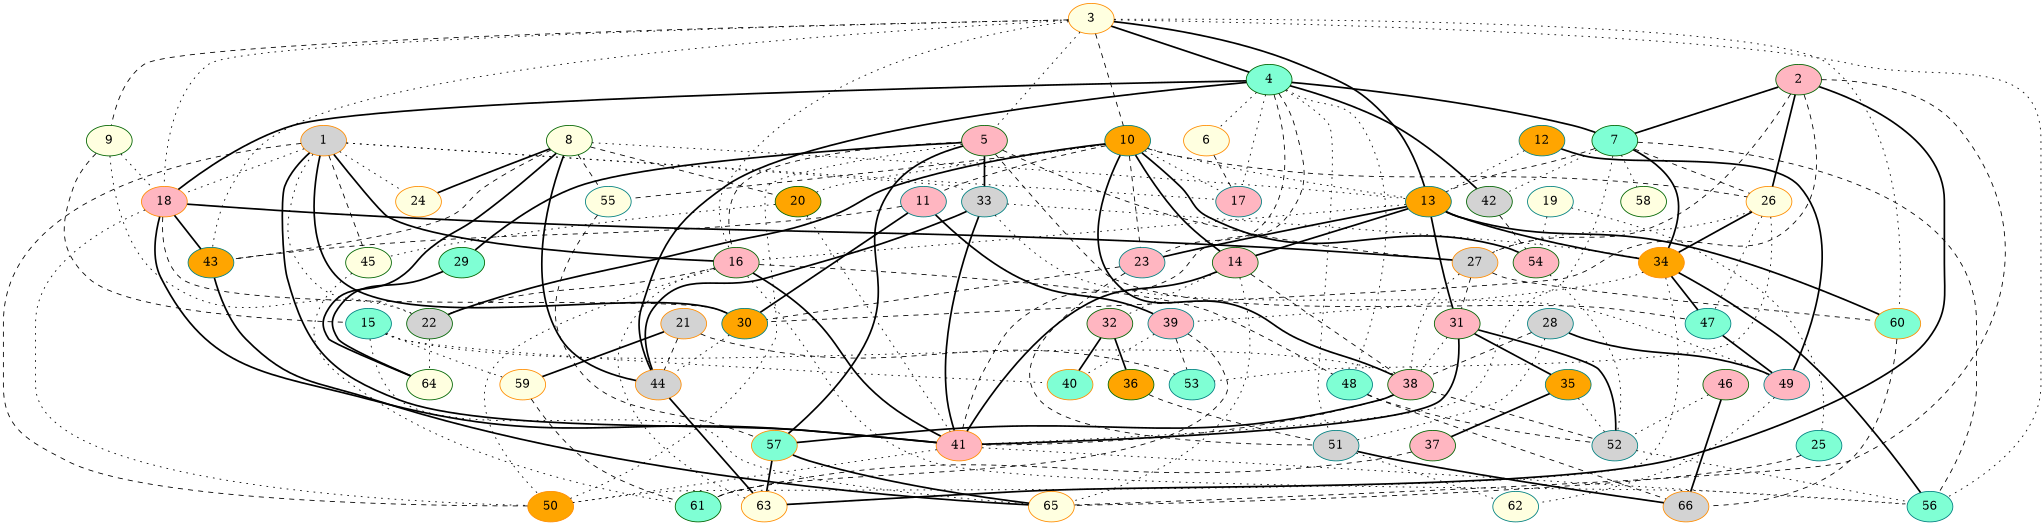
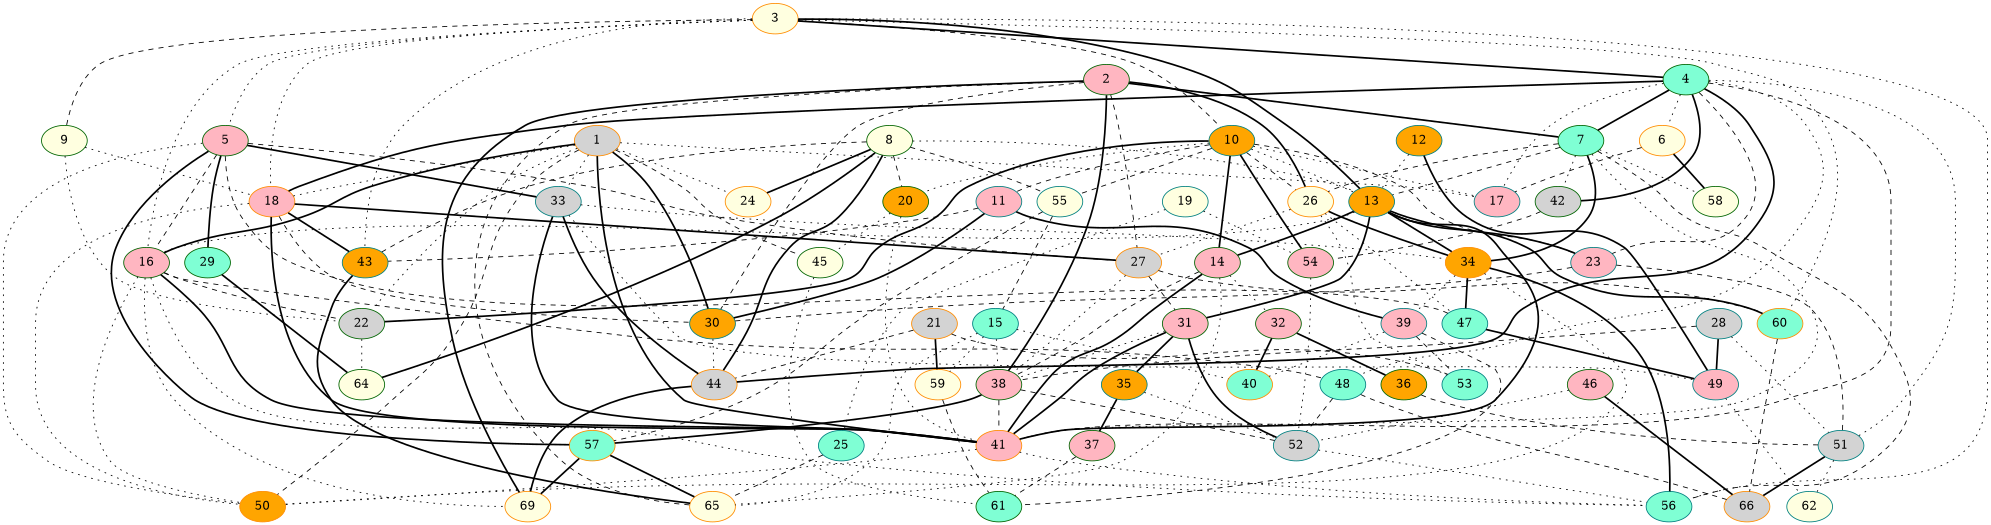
none -> (1689, 171)
(145, 301) -> (1026, 265)
(1273, 324) -> (1079, 248)
none -> (1511, 381)
(764, 507) -> (528, 507)
